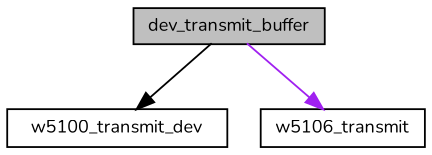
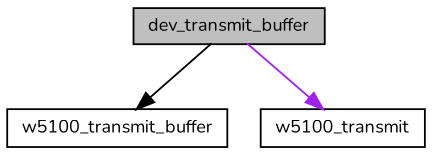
(117, 128) -> (117, 128)
(343, 128) -> (343, 128)
